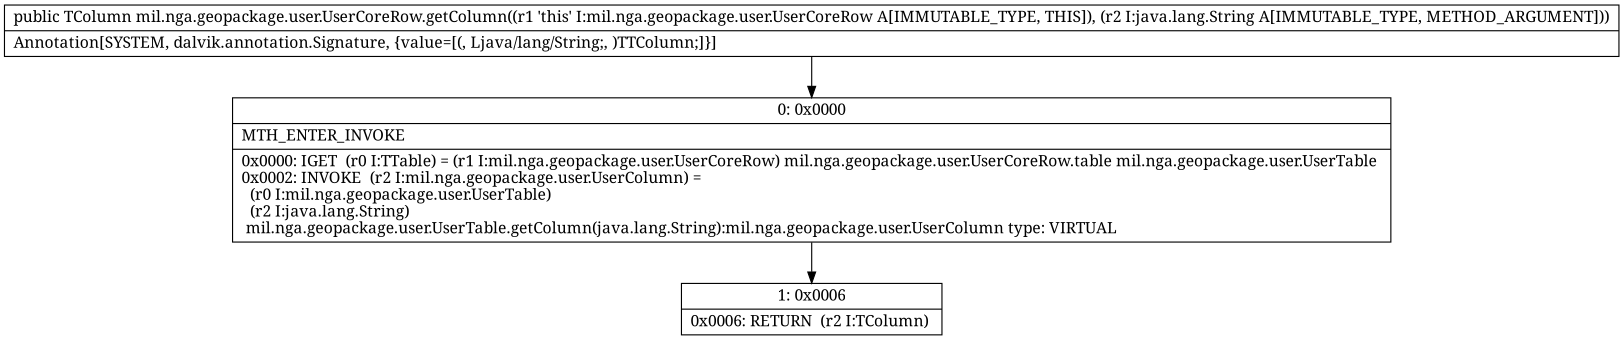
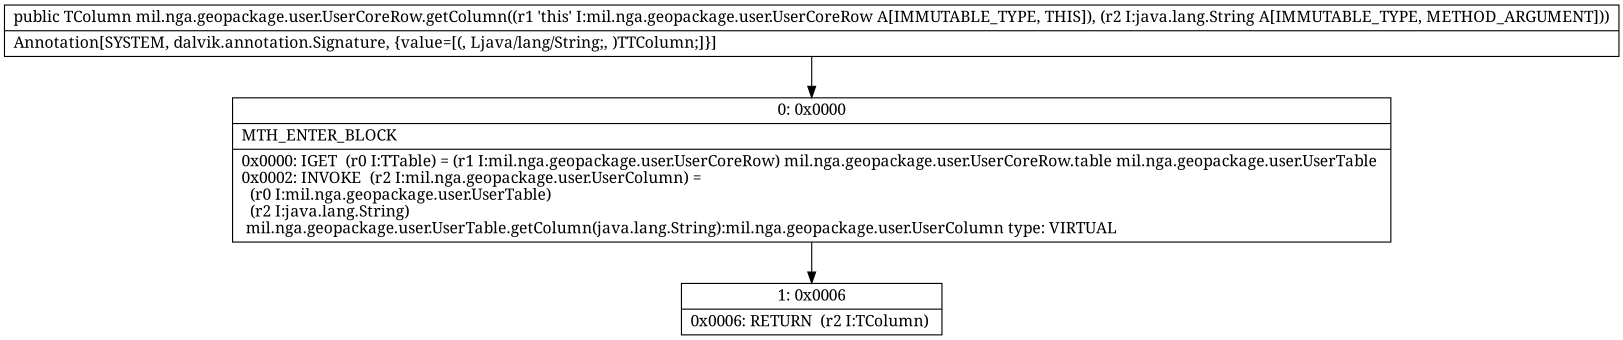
(324, 136) -> (319, 136)
